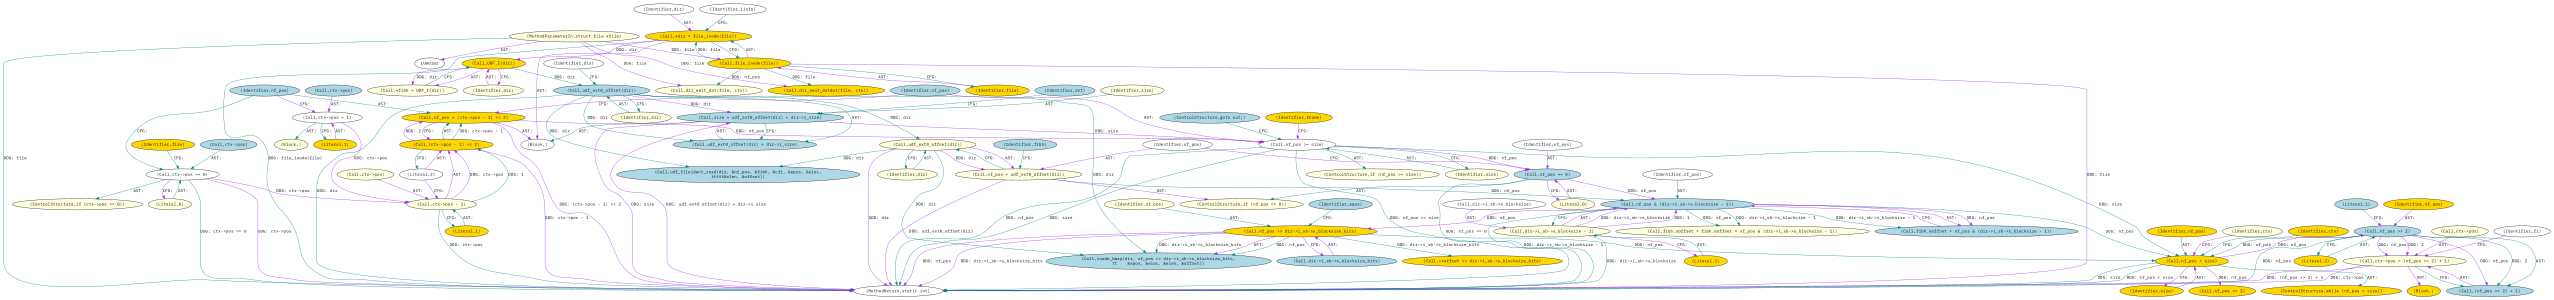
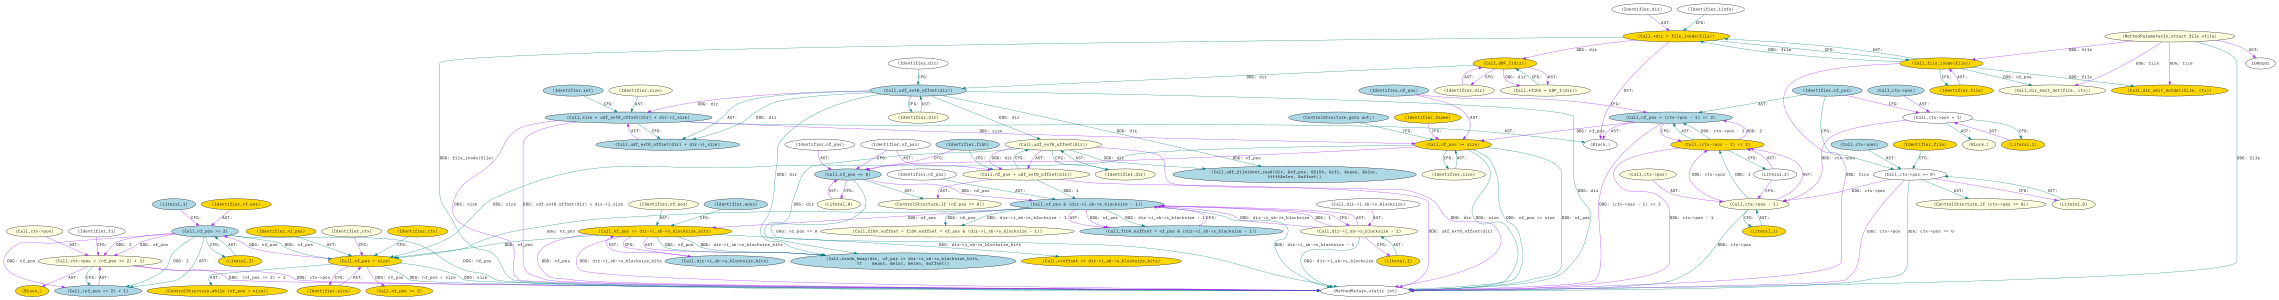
(464, 118) -> (1671, 118)
(1297, 145) -> (1453, 145)
none -> (912, 162)
(1373, 174) -> none
(1506, 191) -> (1071, 191)
(1586, 211) -> (1255, 209)
